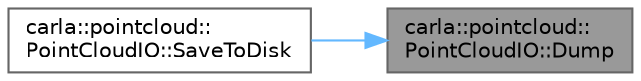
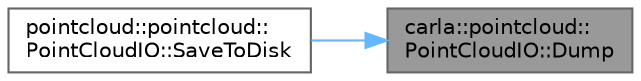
(160, 40) -> (160, 40)
